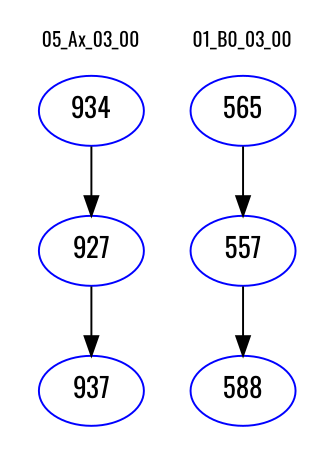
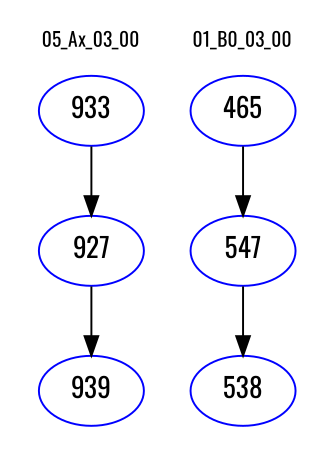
(91, 111) -> (91, 111)
(243, 111) -> (243, 111)
(243, 251) -> (243, 251)
(91, 391) -> (91, 391)
(243, 391) -> (243, 391)
